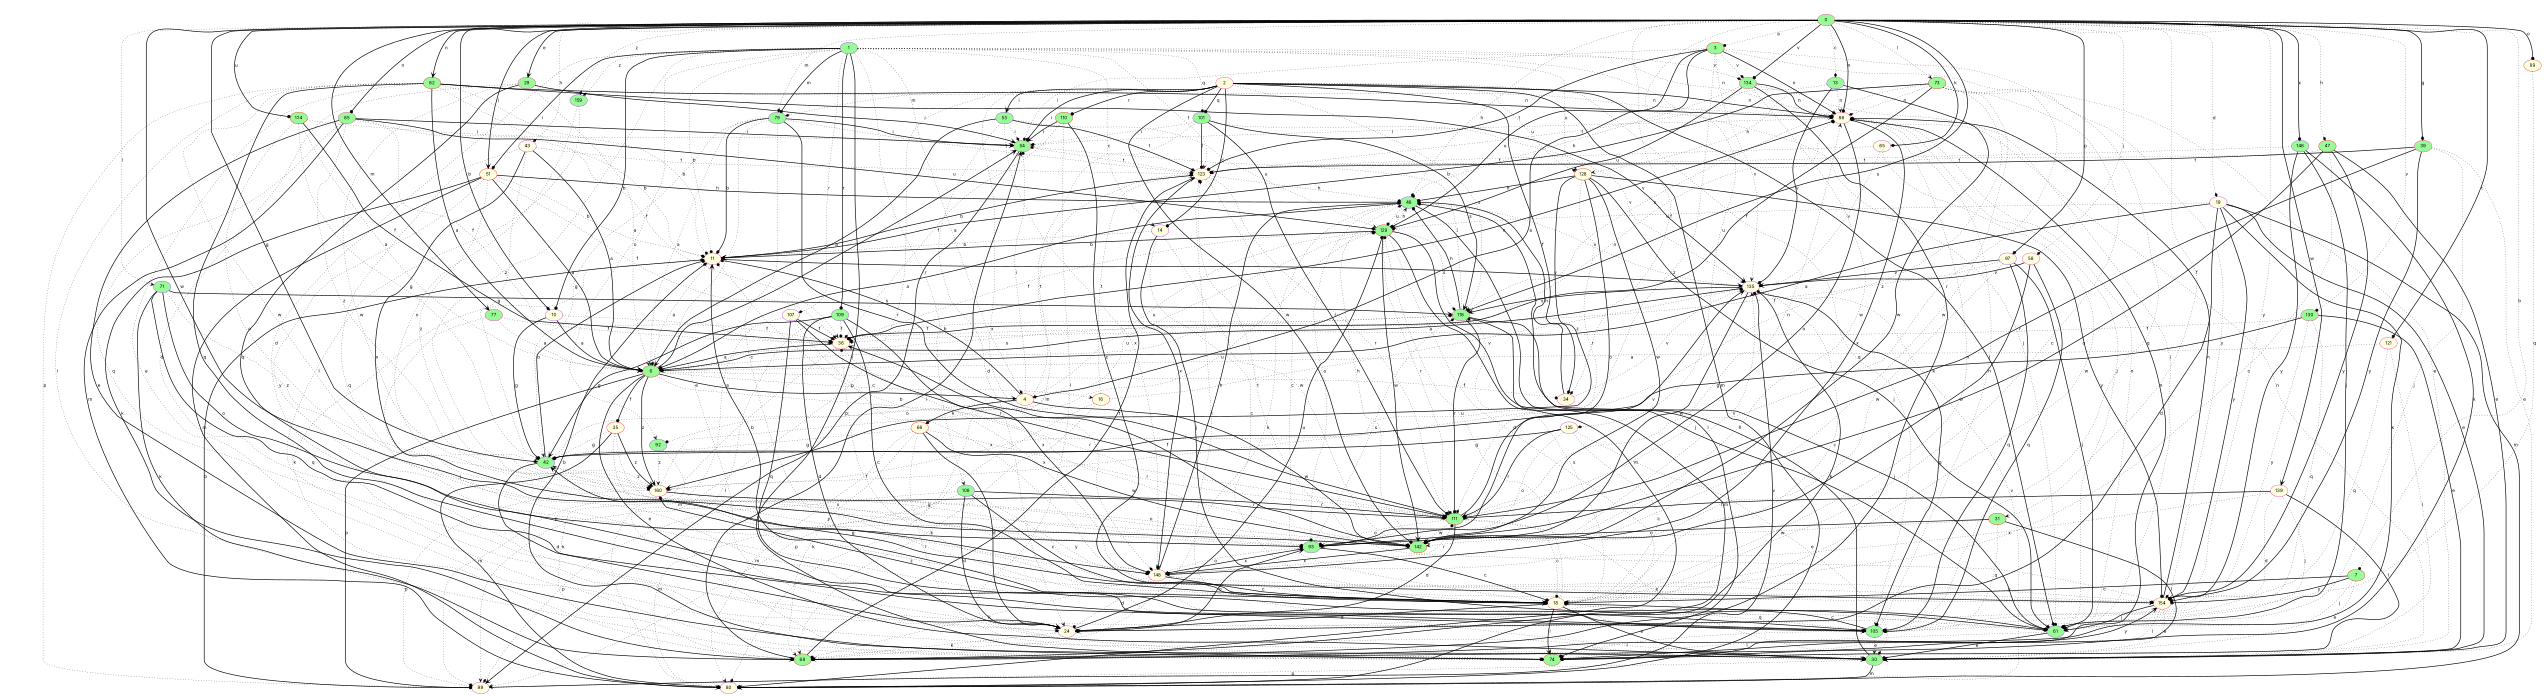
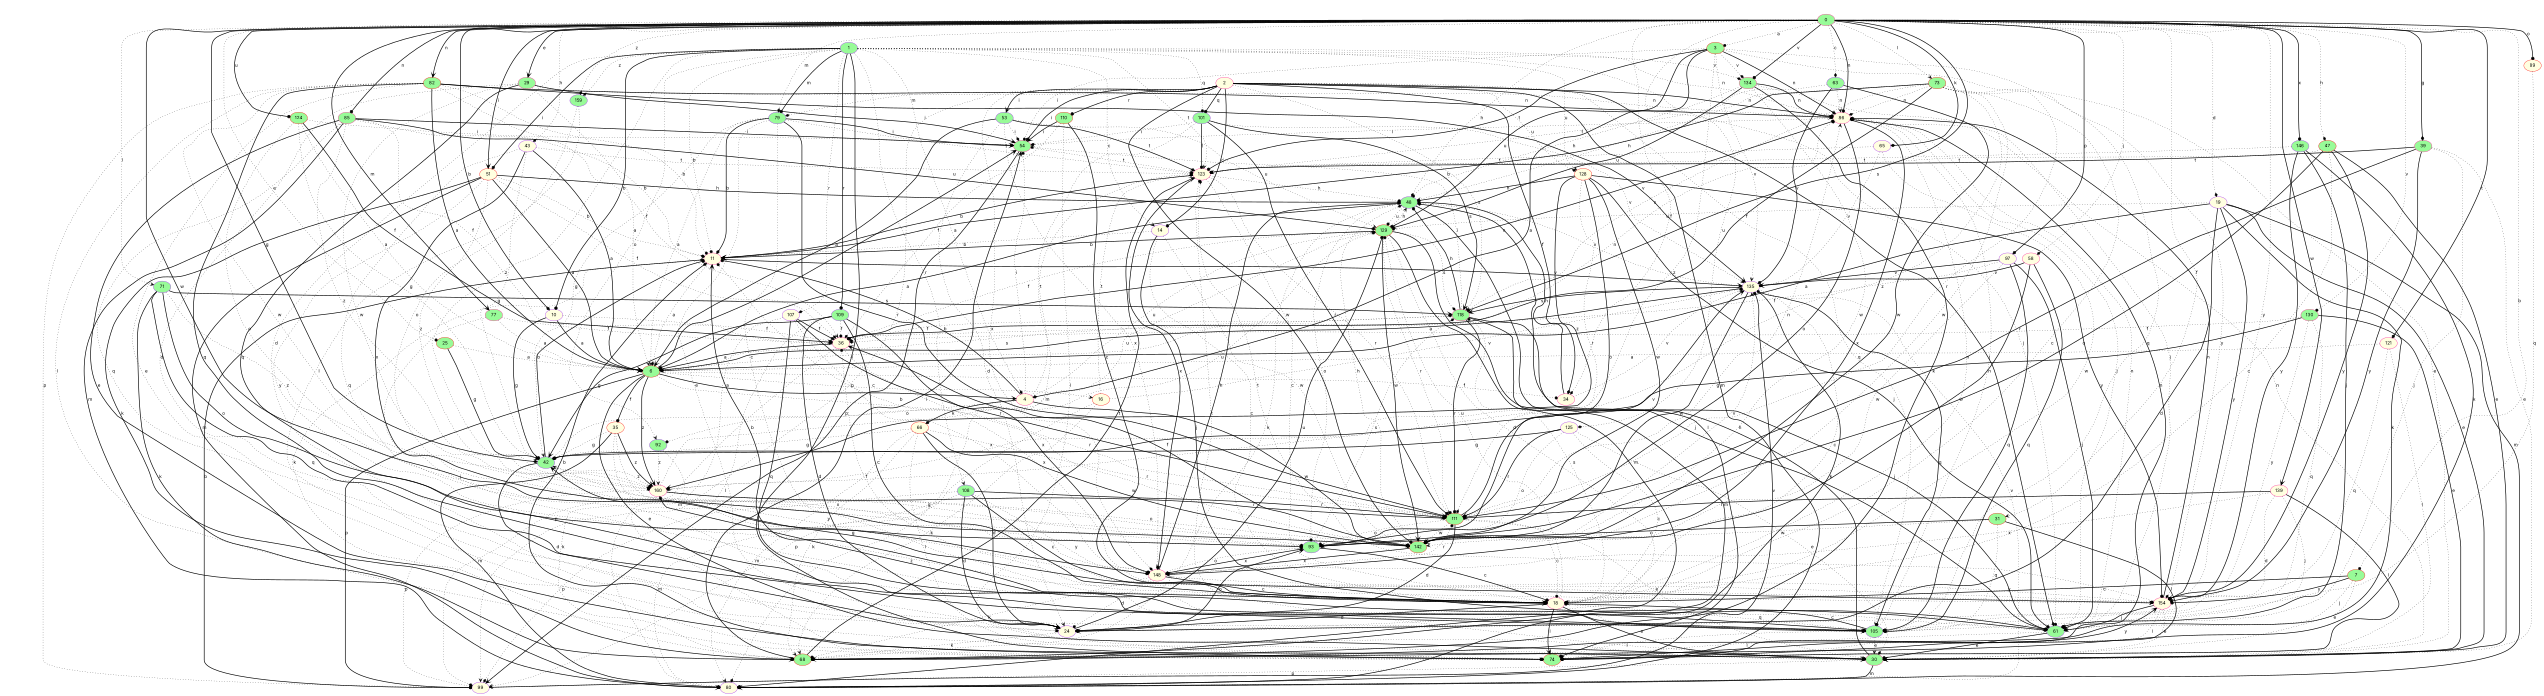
(1836, 83) -> (1836, 83)
(1755, 125) -> (1672, 126)
none -> (445, 343)
